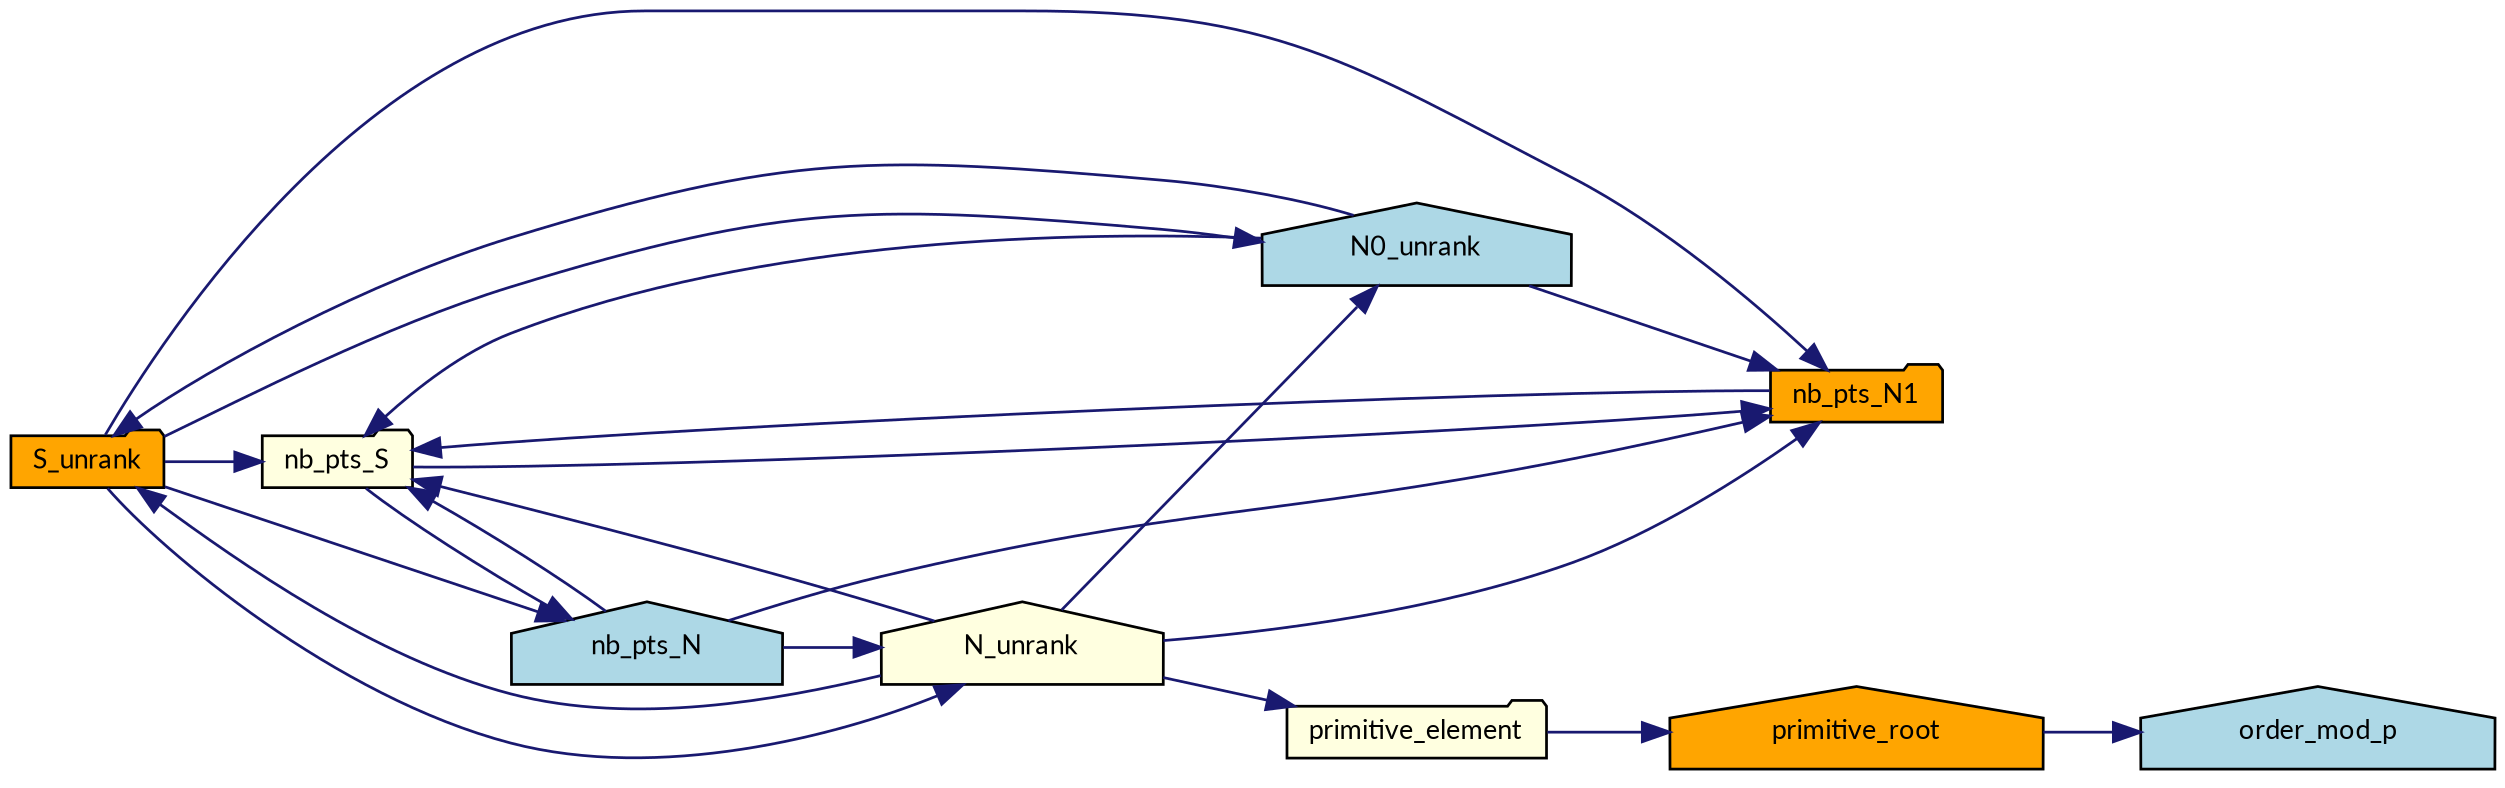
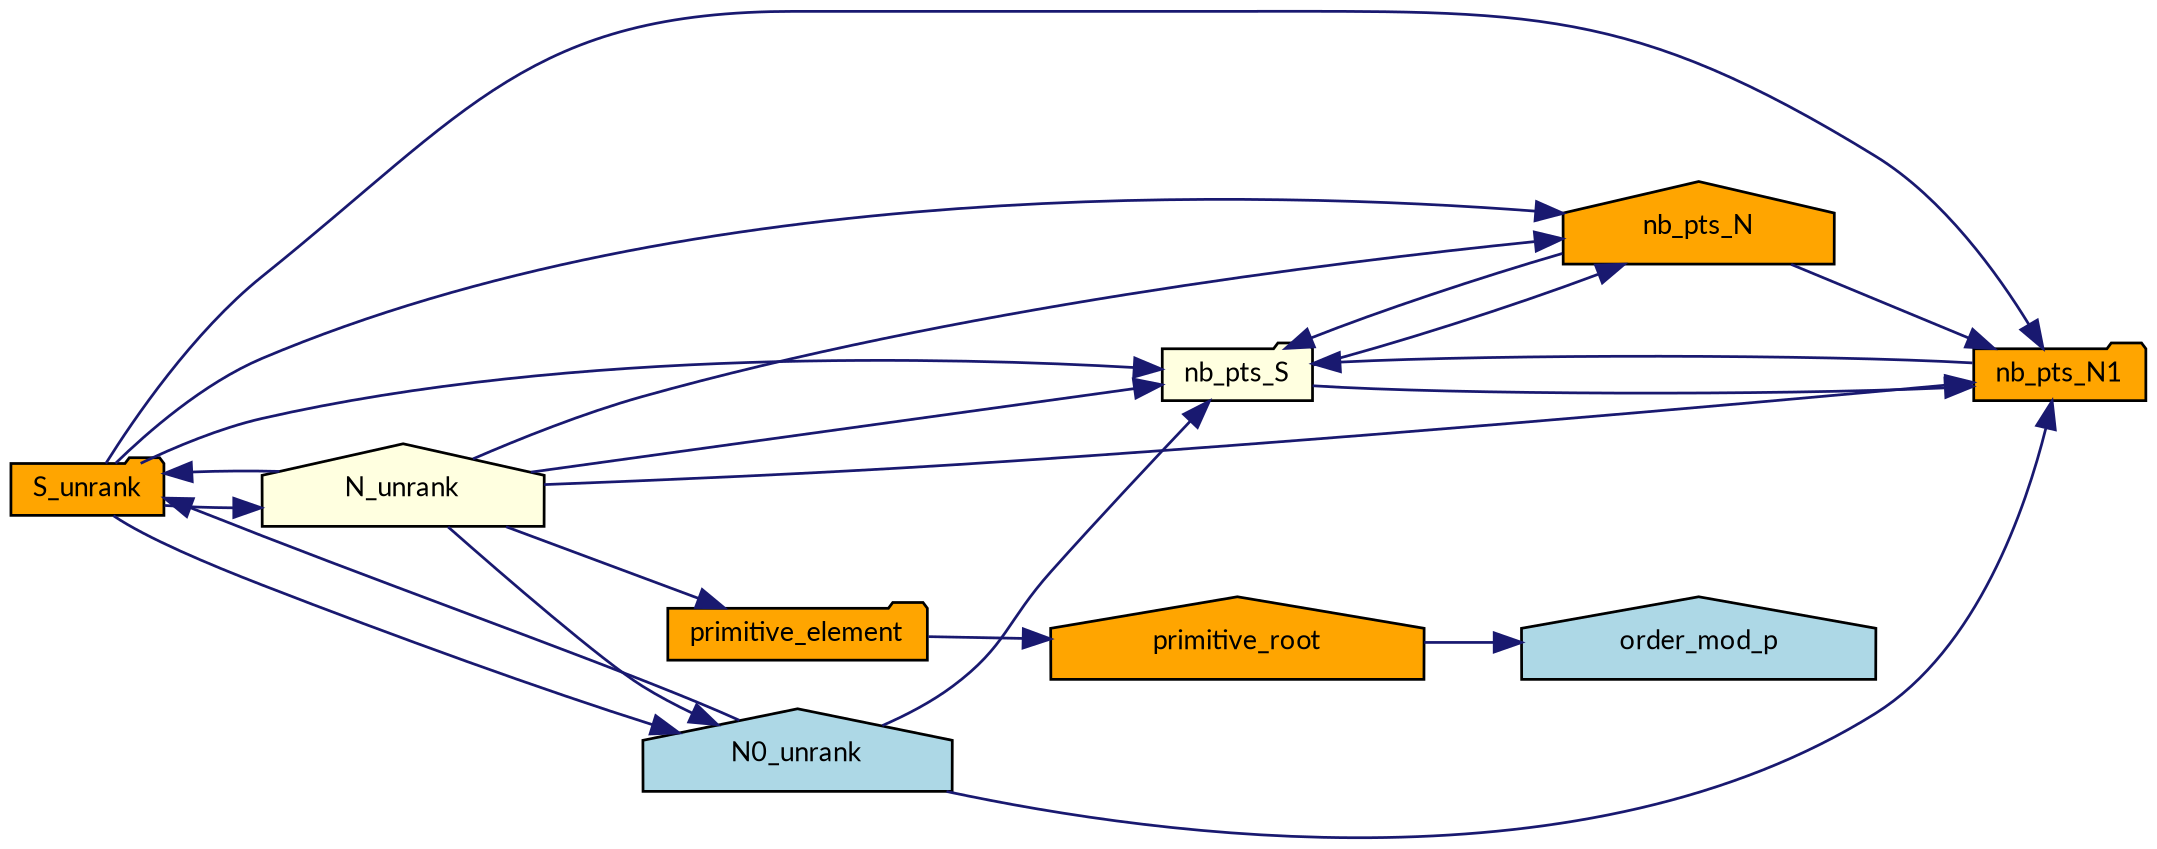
(647, 647) -> (1699, 227)
(819, 647) -> (996, 317)
(1417, 732) -> (798, 634)
